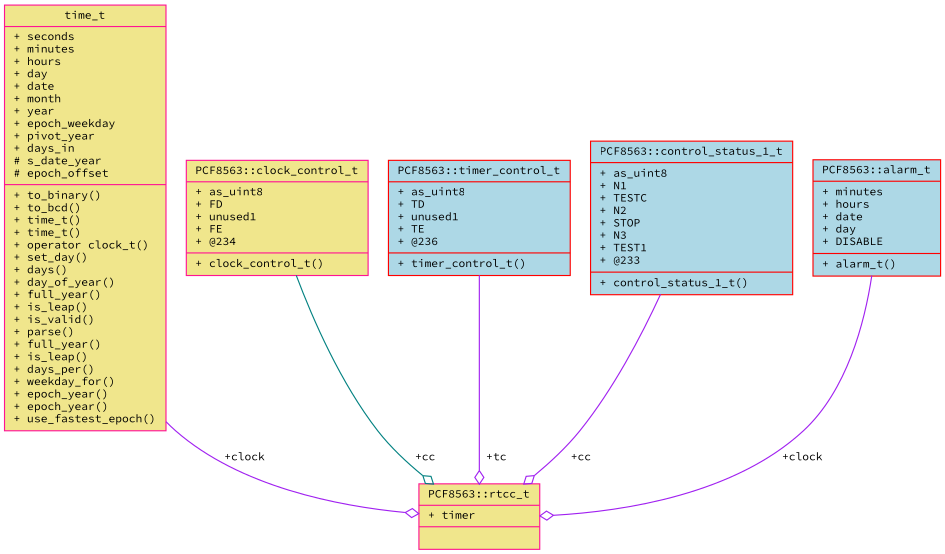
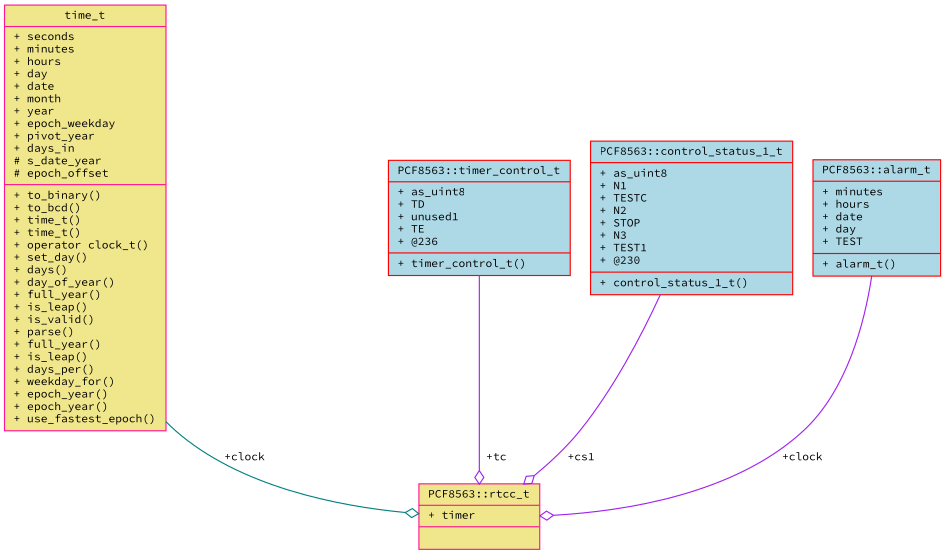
(277, 218) -> none
(853, 242) -> (843, 242)
(620, 260) -> (620, 260)
(578, 457) -> (578, 457)
(278, 486) -> (278, 486)
